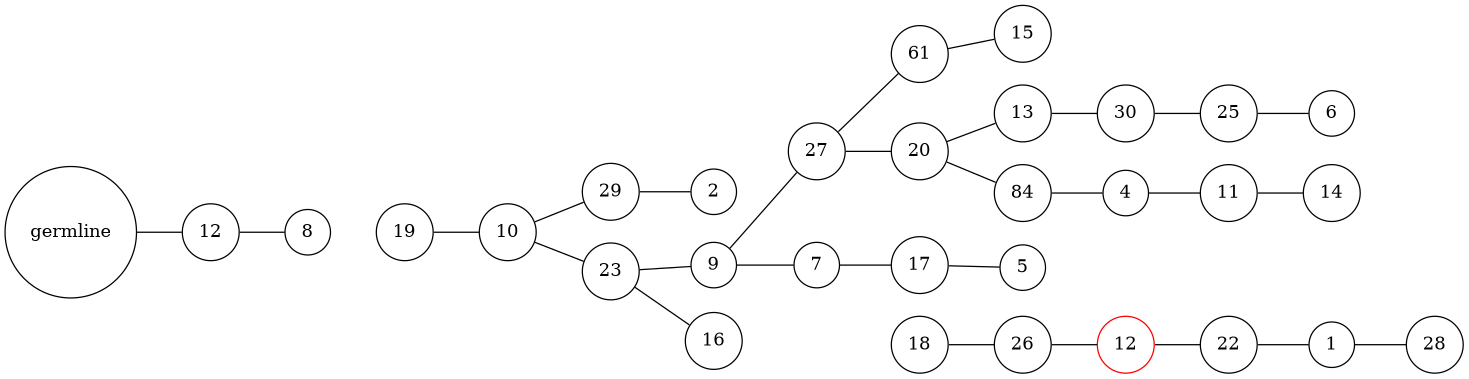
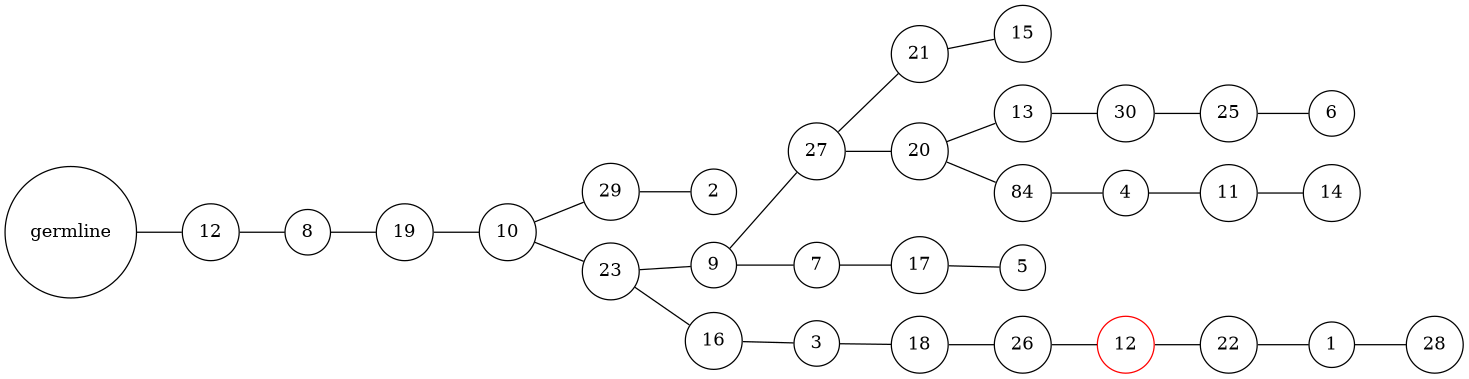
(920, 54) -> (920, 54)
none -> (353, 232)
none -> (817, 343)
